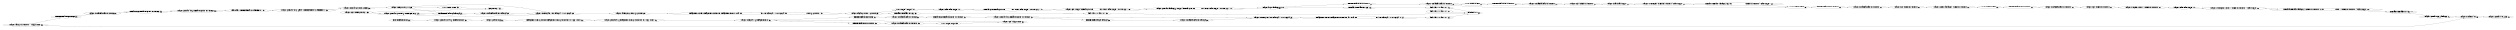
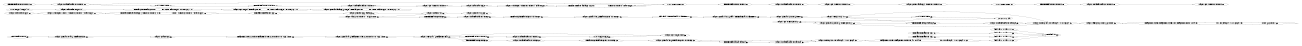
(1273, 8) -> none
(2143, 8) -> none
(864, 14) -> none
